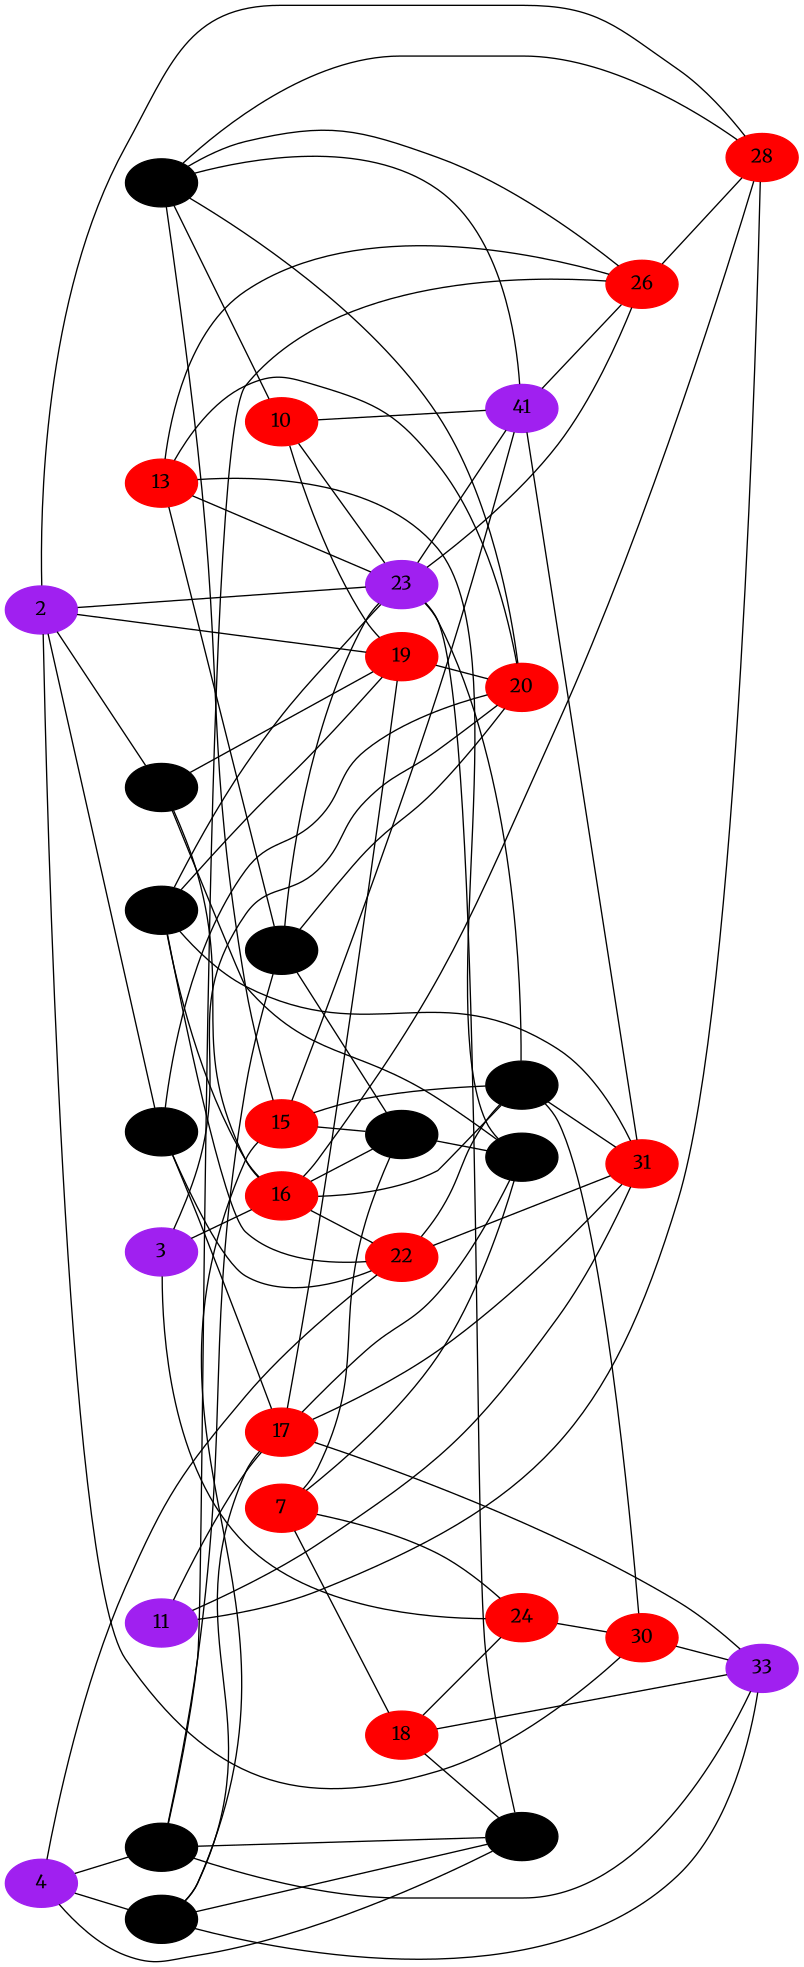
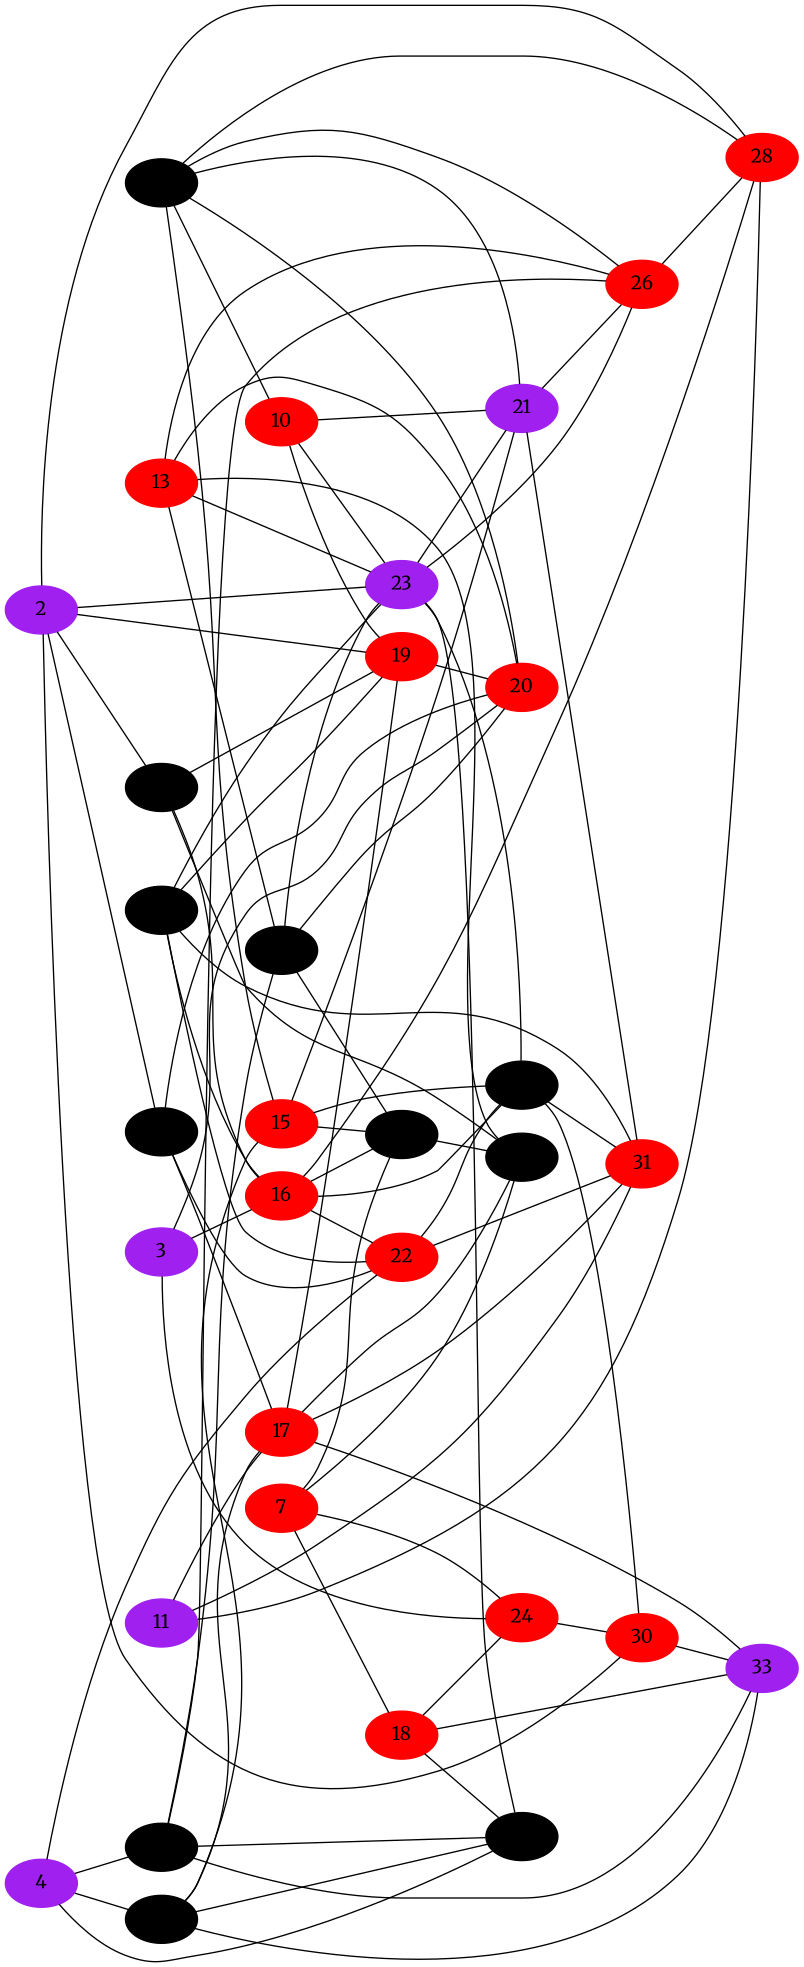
(522, 408) -> (522, 408)
